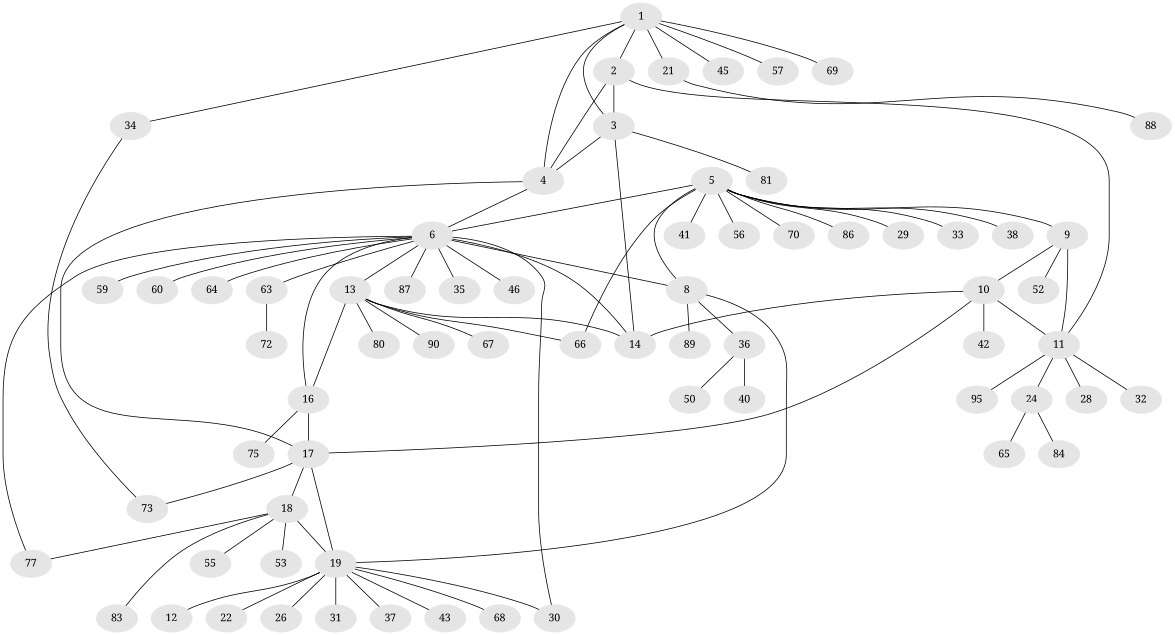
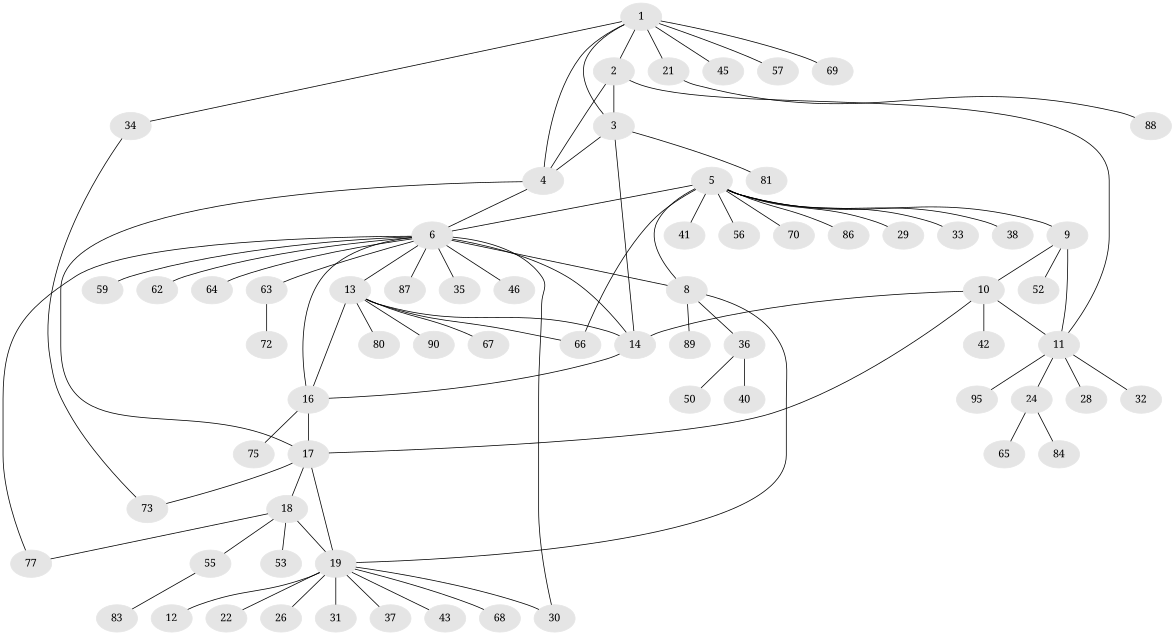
(157, 290) -> (157, 290)
none -> (476, 385)
(188, 547) -> (164, 591)
